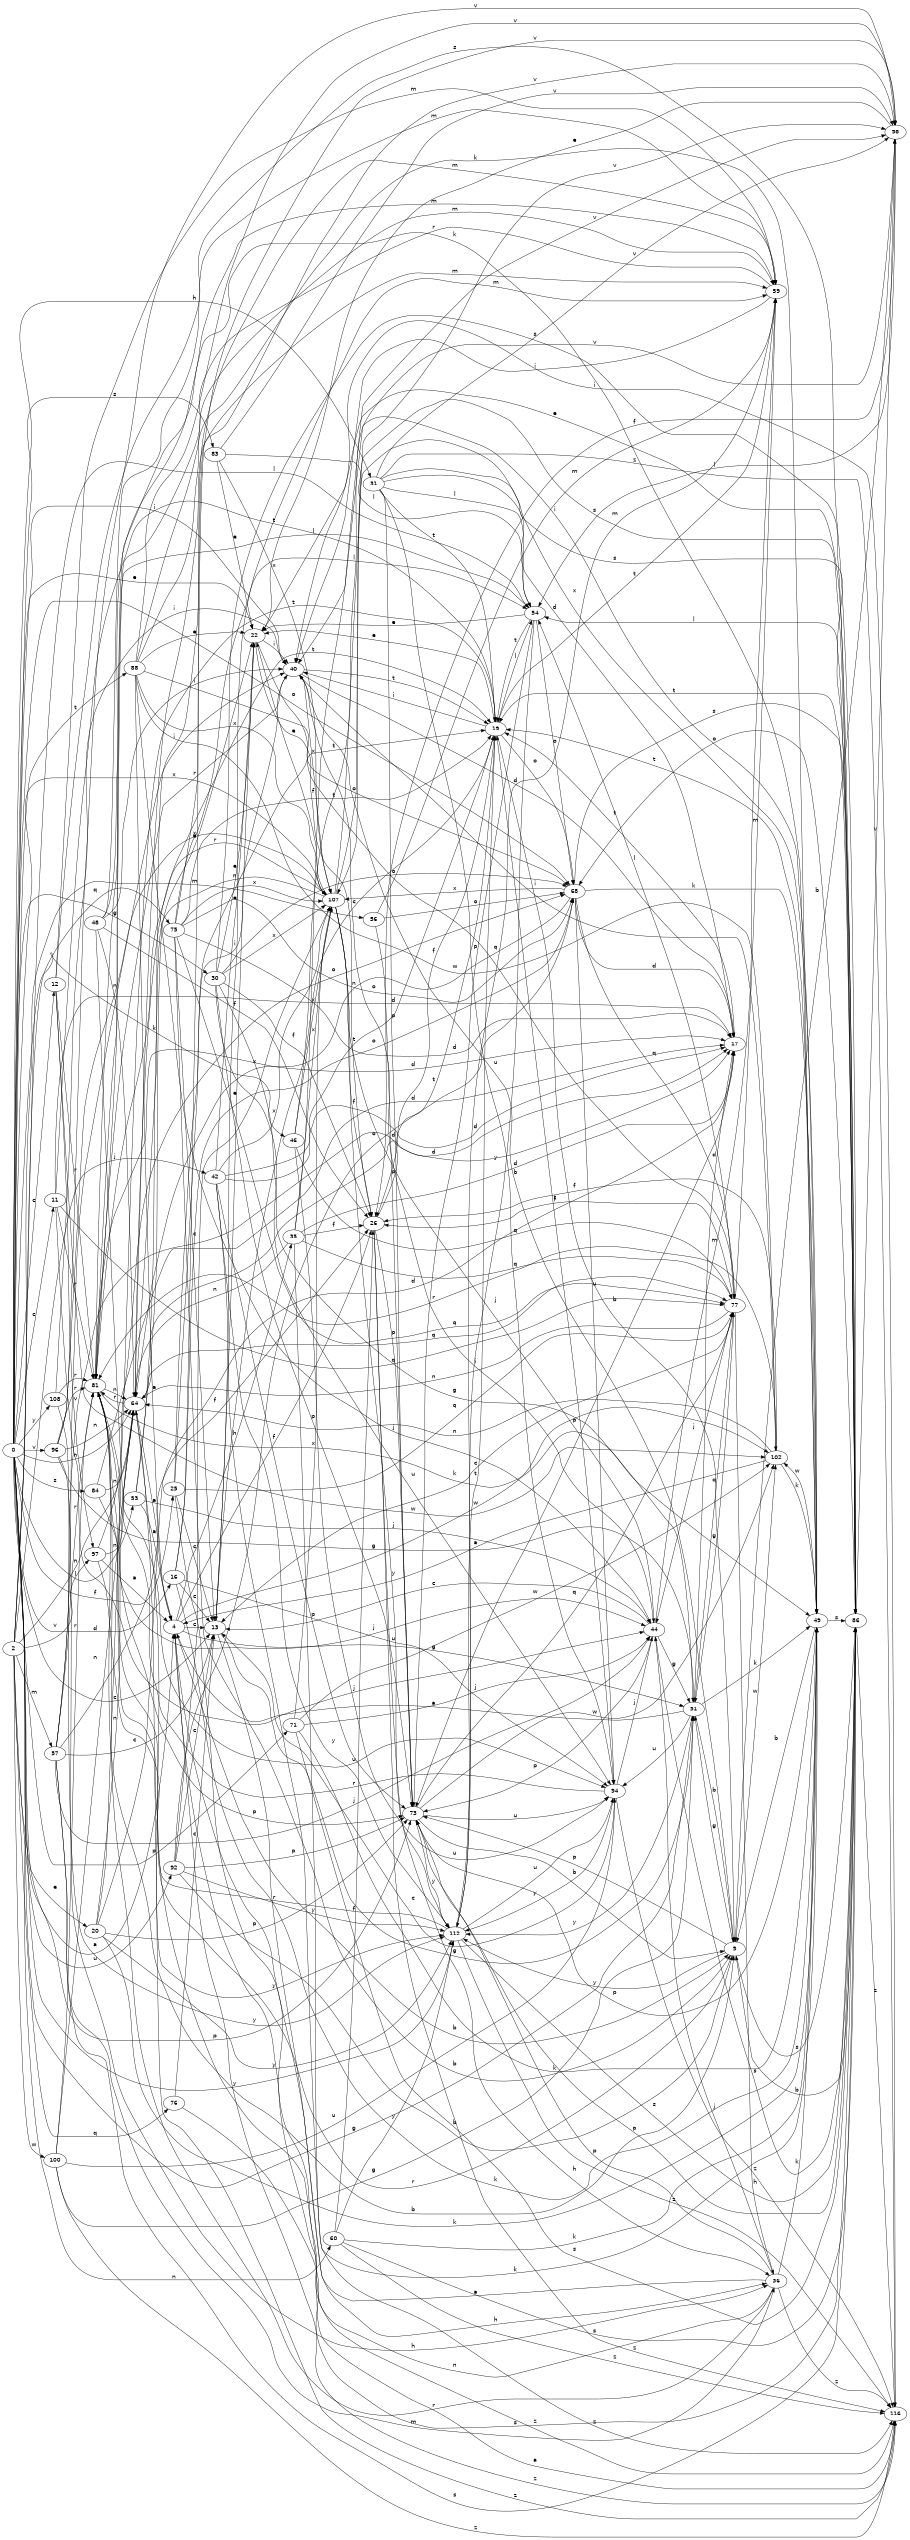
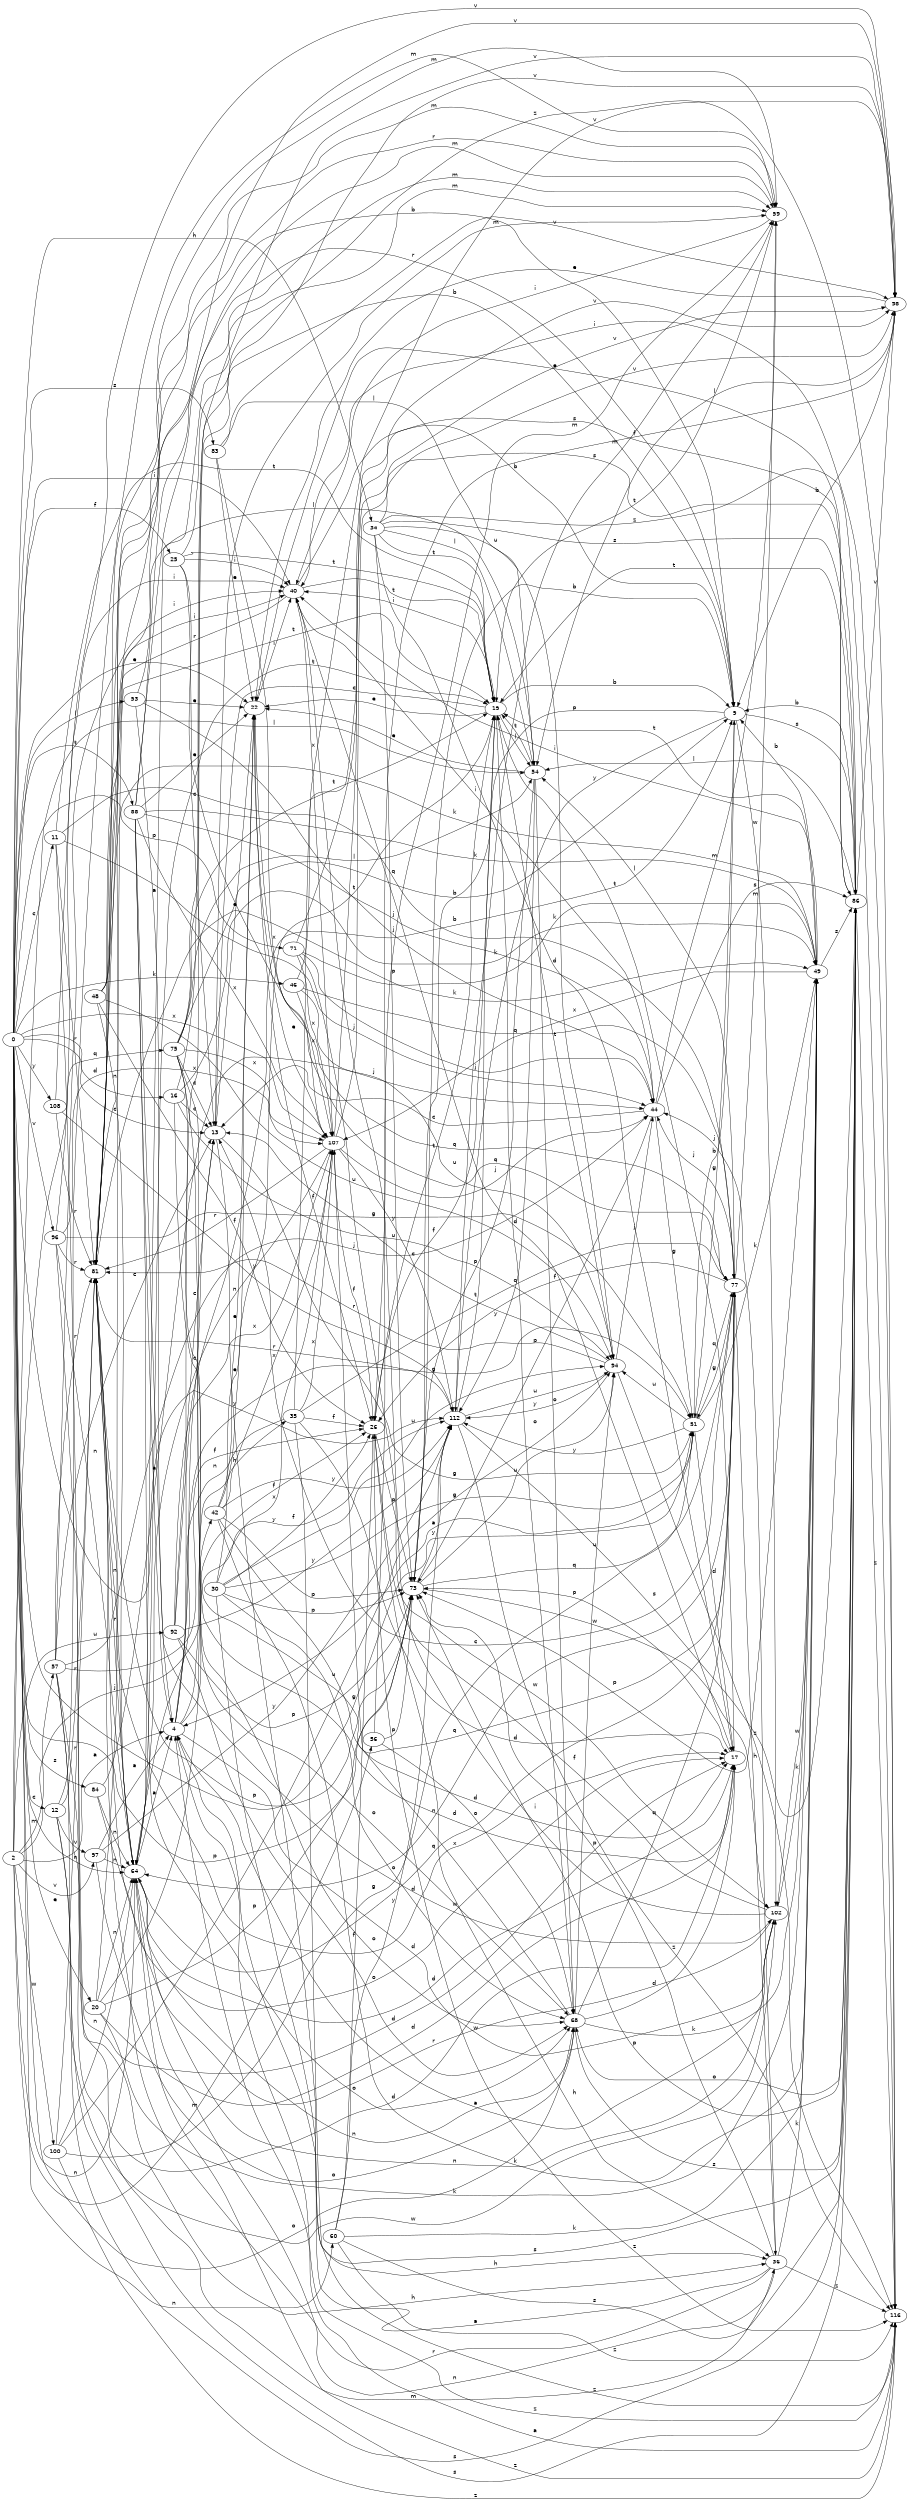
(374, 484) -> (374, 528)
(25, 928) -> none
(174, 2103) -> none
